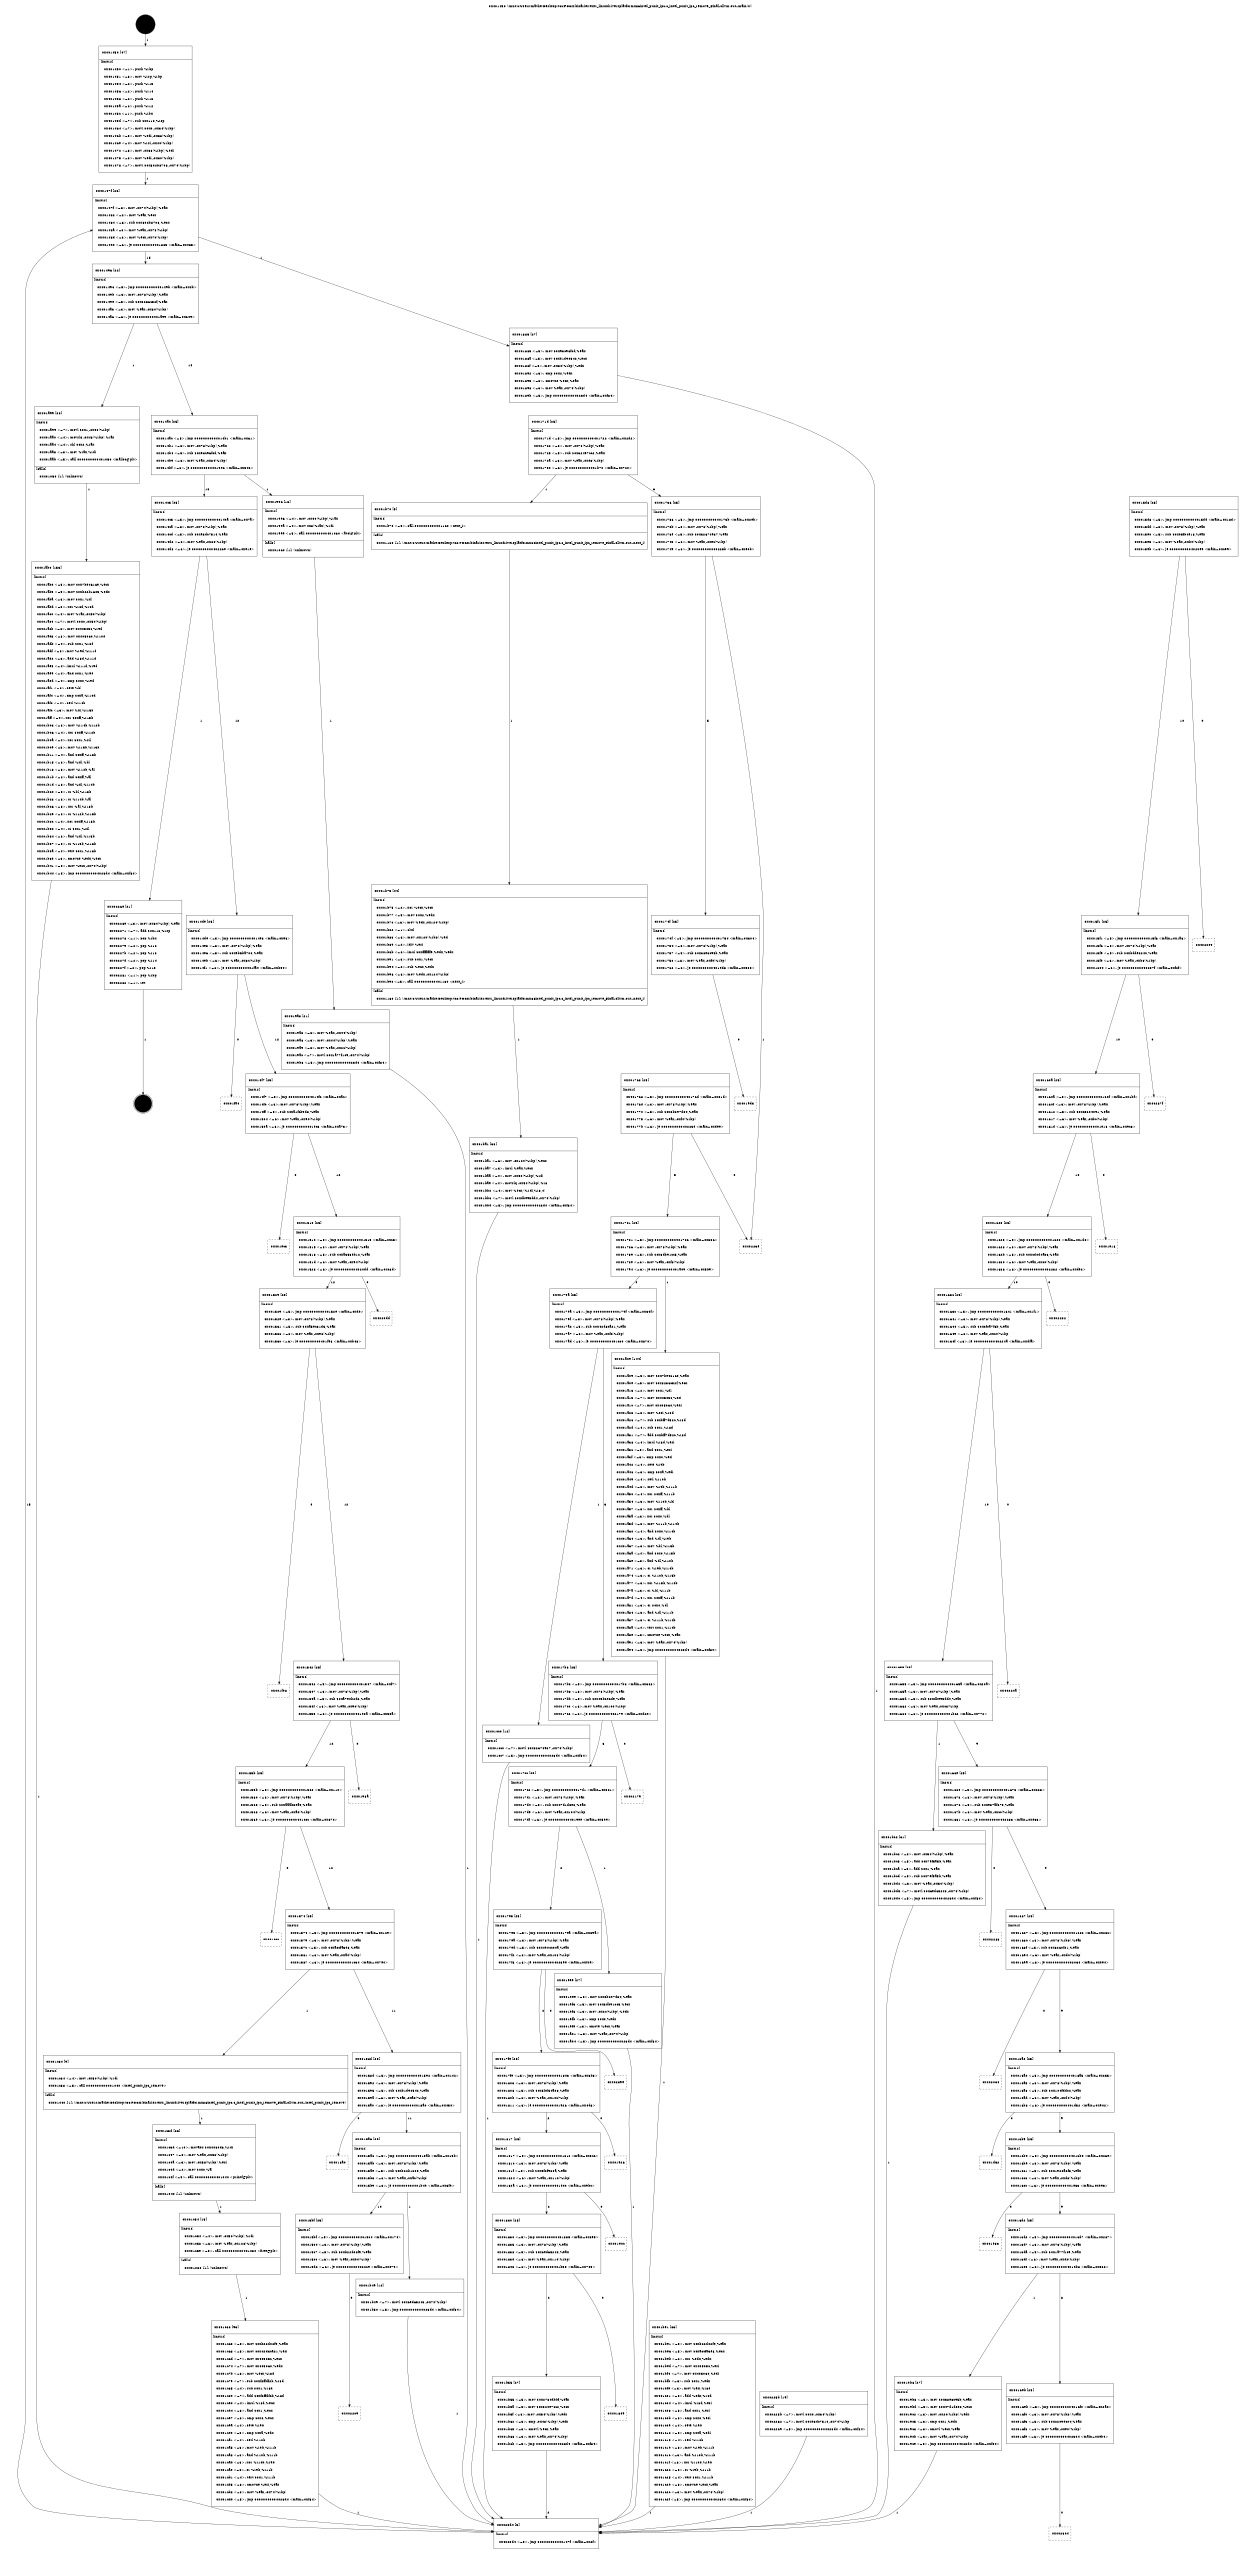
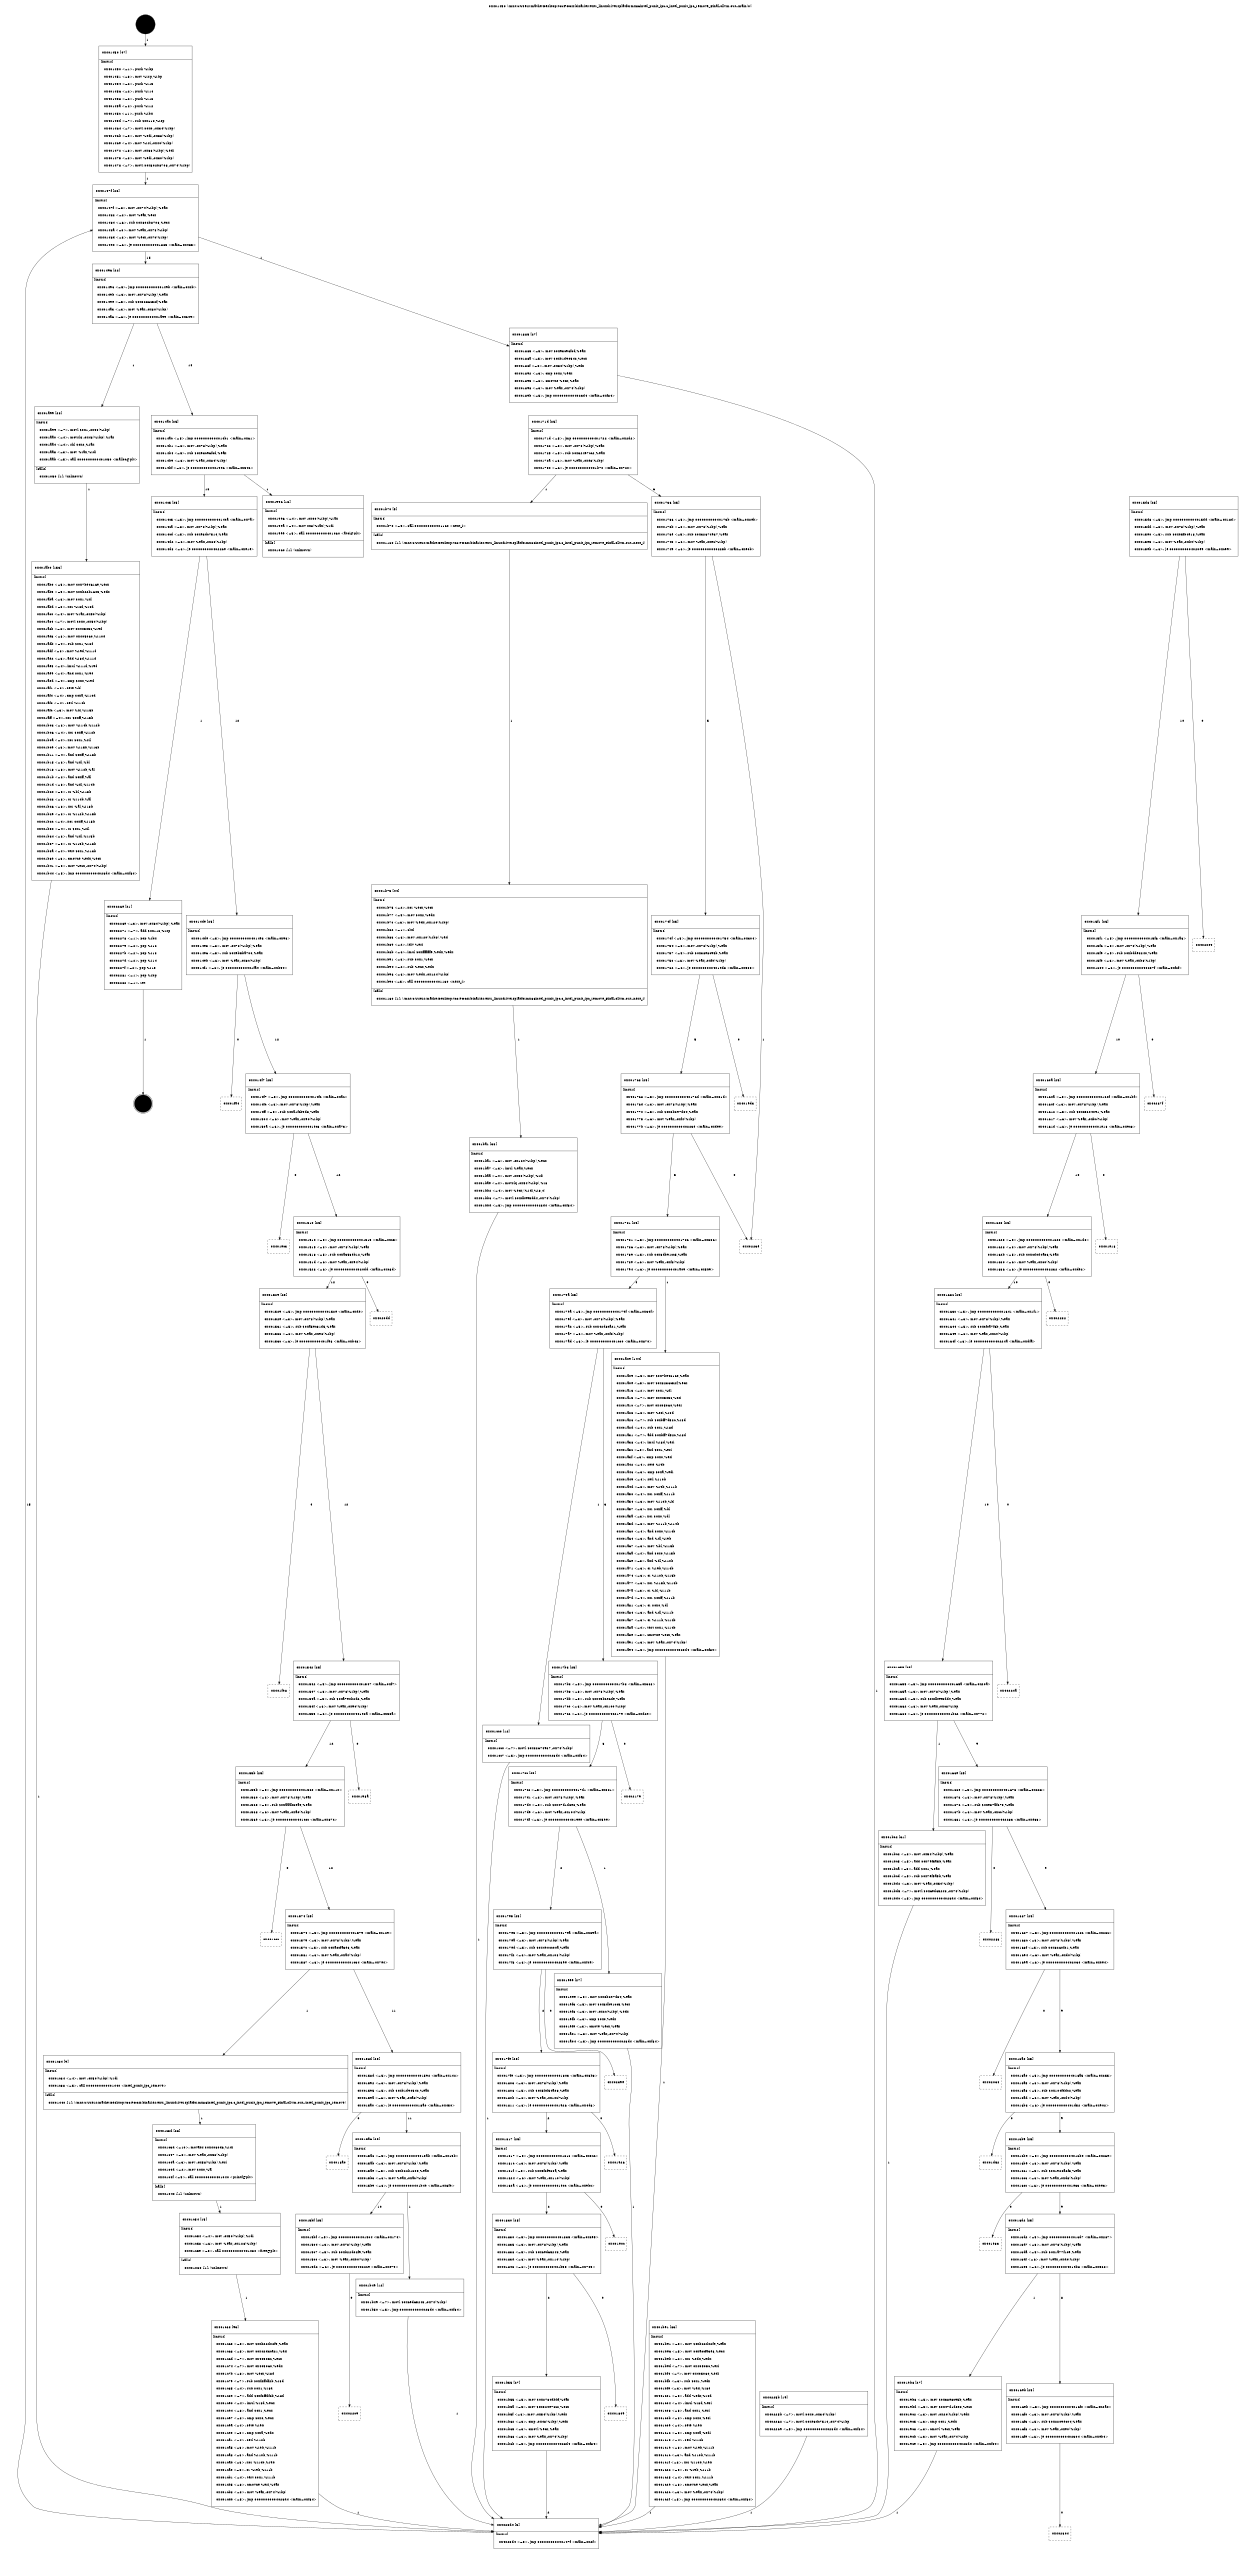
none -> (691, 1023)
(335, 1040) -> none
